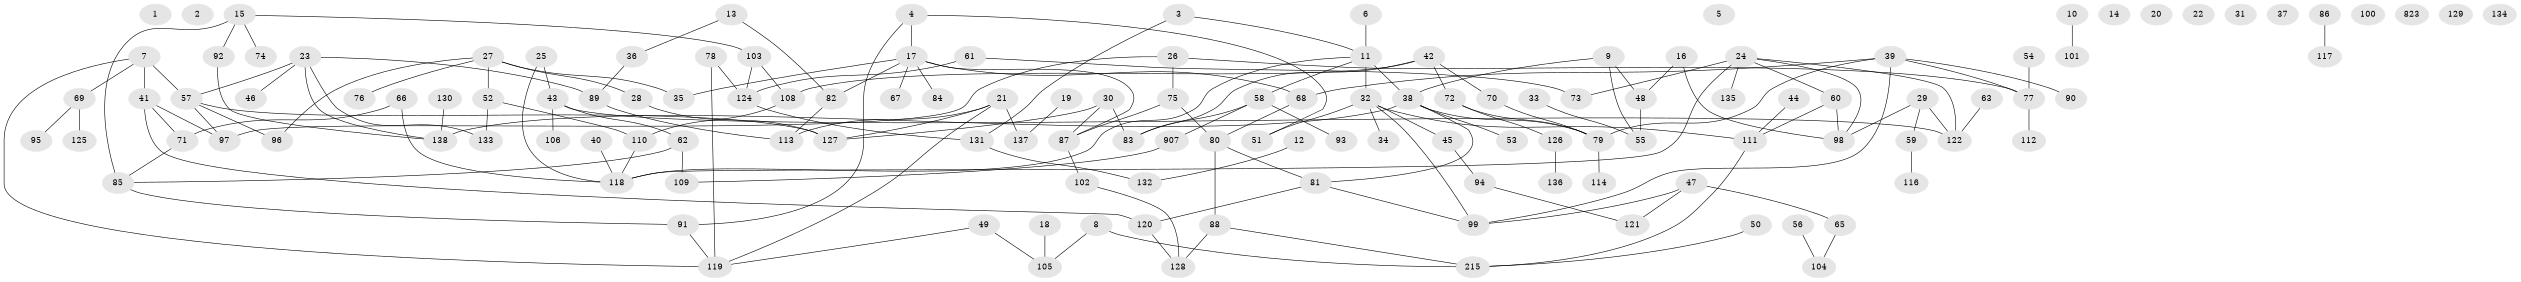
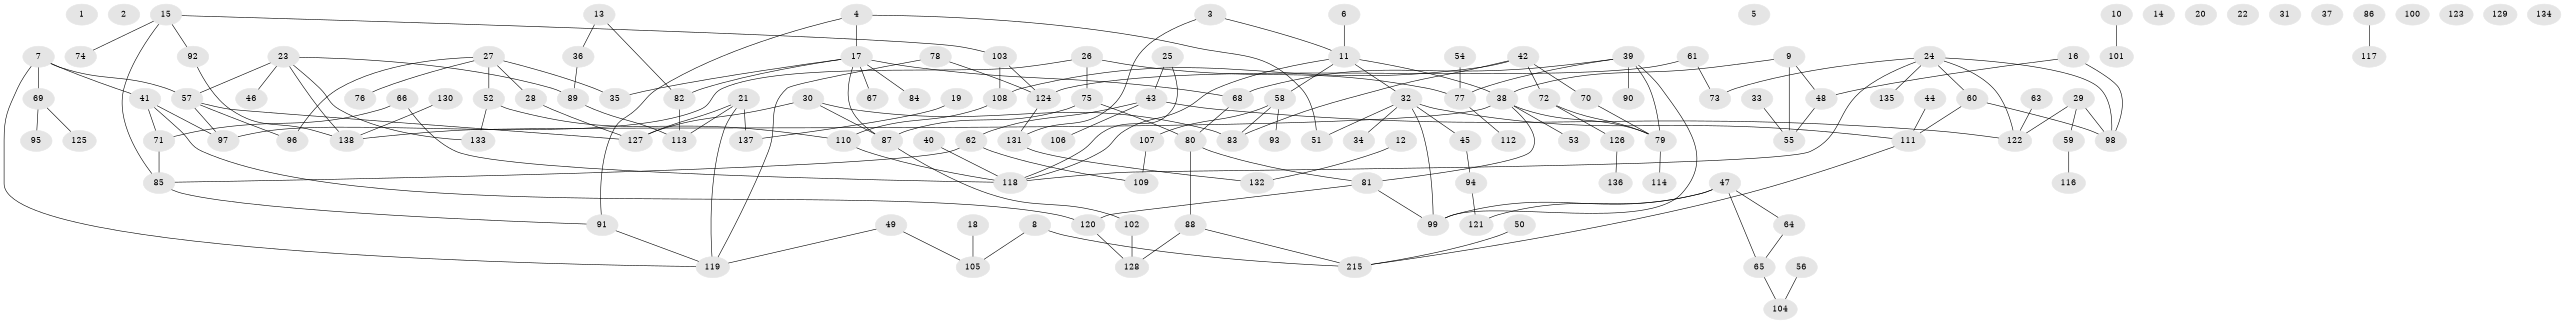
(2412, 15) -> (2456, 15)
(1172, 141) -> (1147, 141)
none -> (1789, 225)
